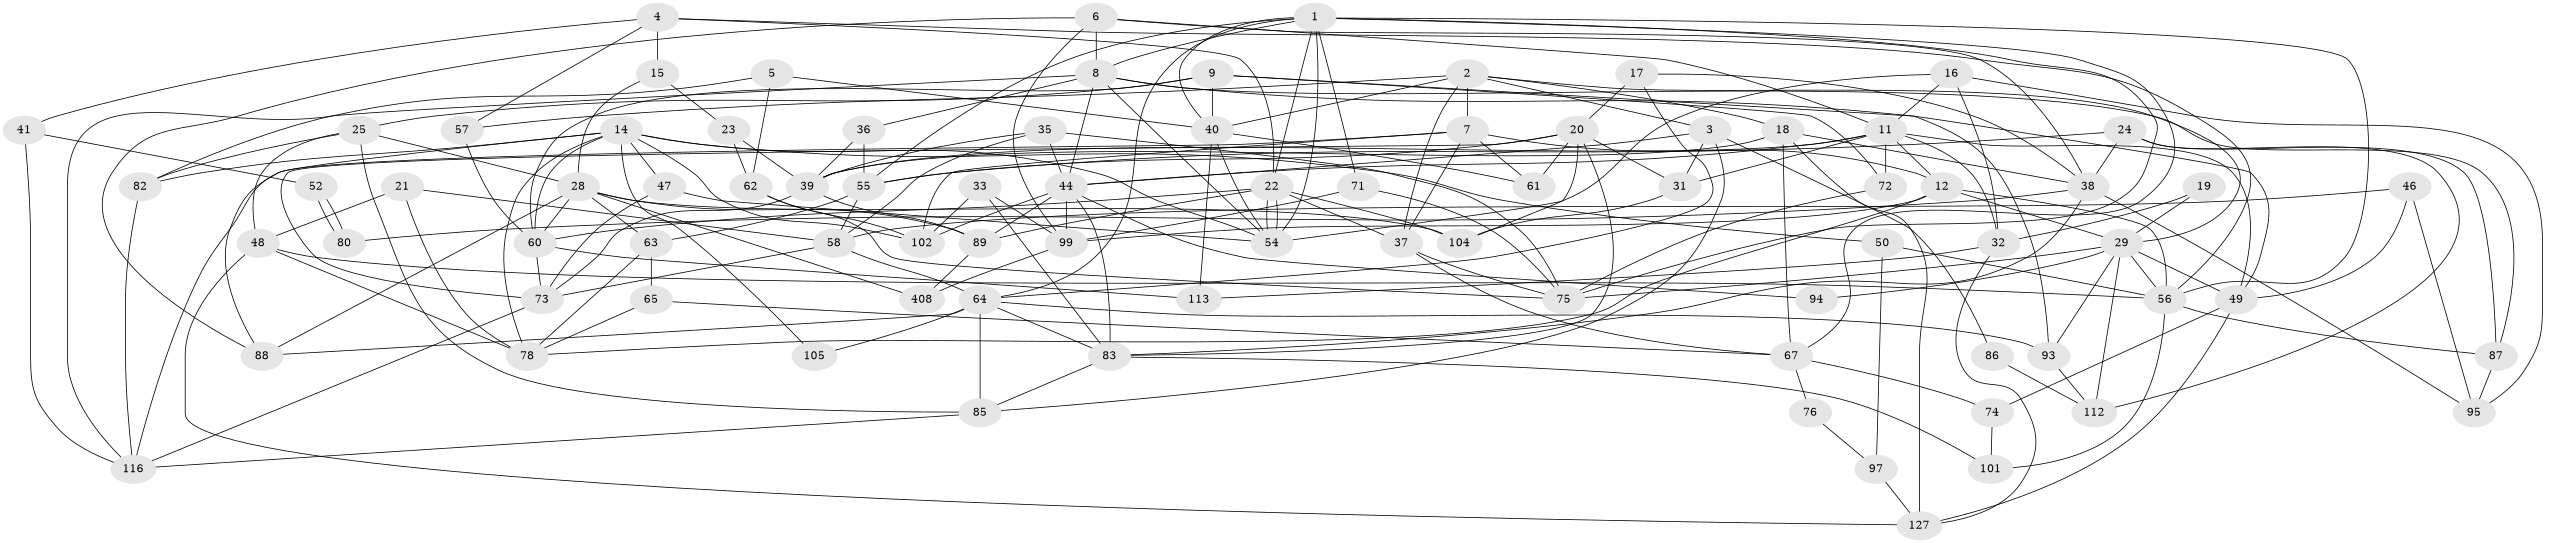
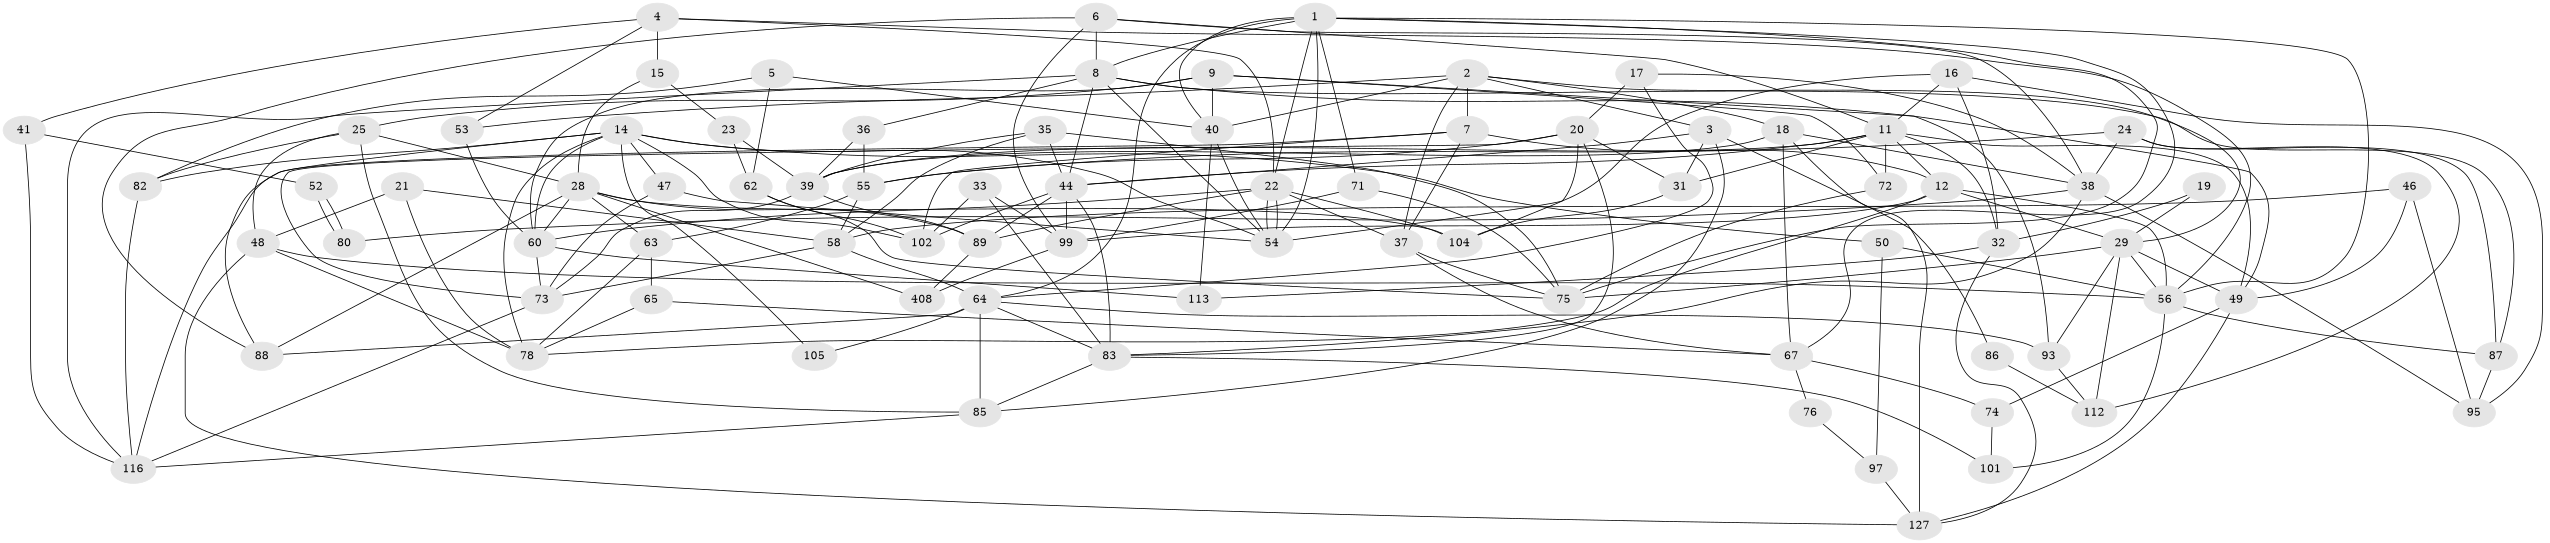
(1071, 59) -> none
(462, 130) -> (462, 130)
(1534, 187) -> none
(1817, 300) -> none
